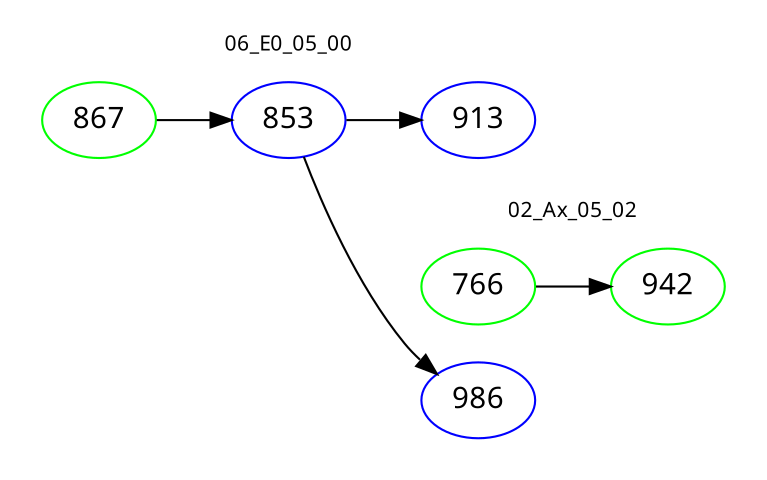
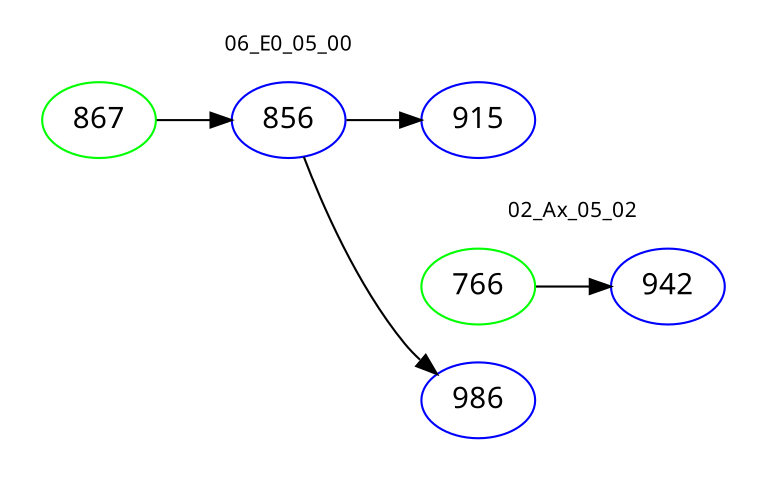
(289, 120) -> (289, 120)
(478, 120) -> (478, 120)
(668, 287) -> (668, 287)
